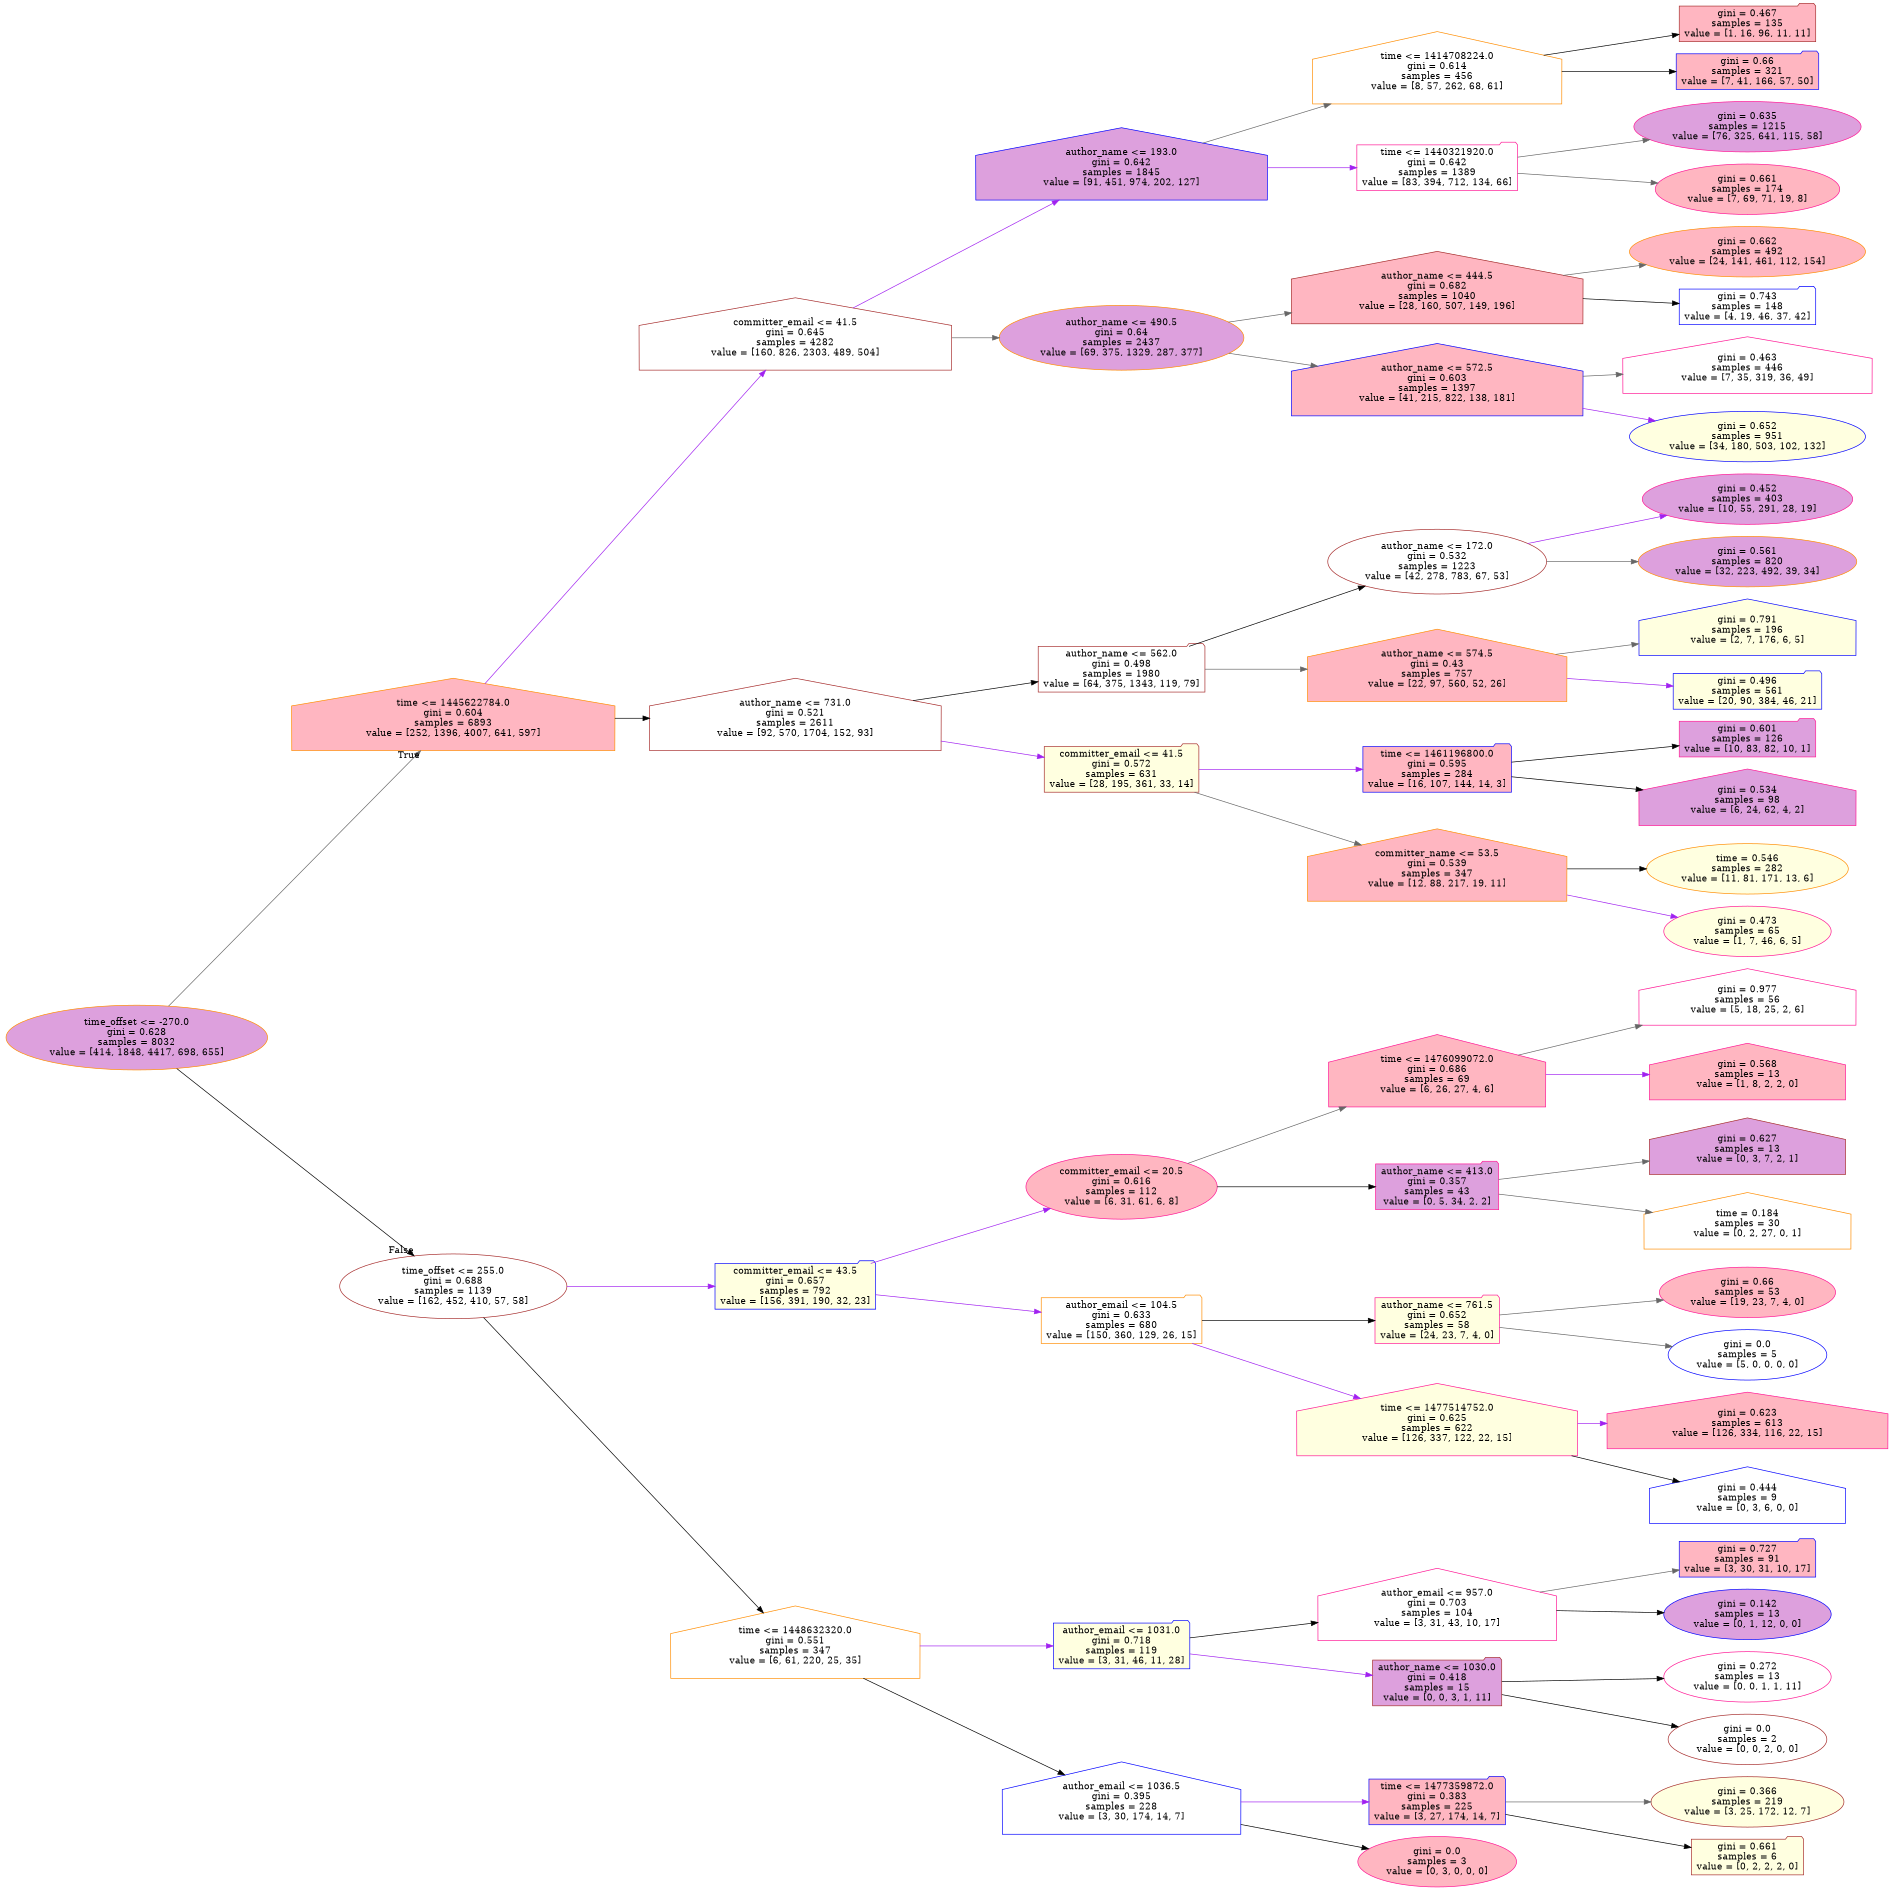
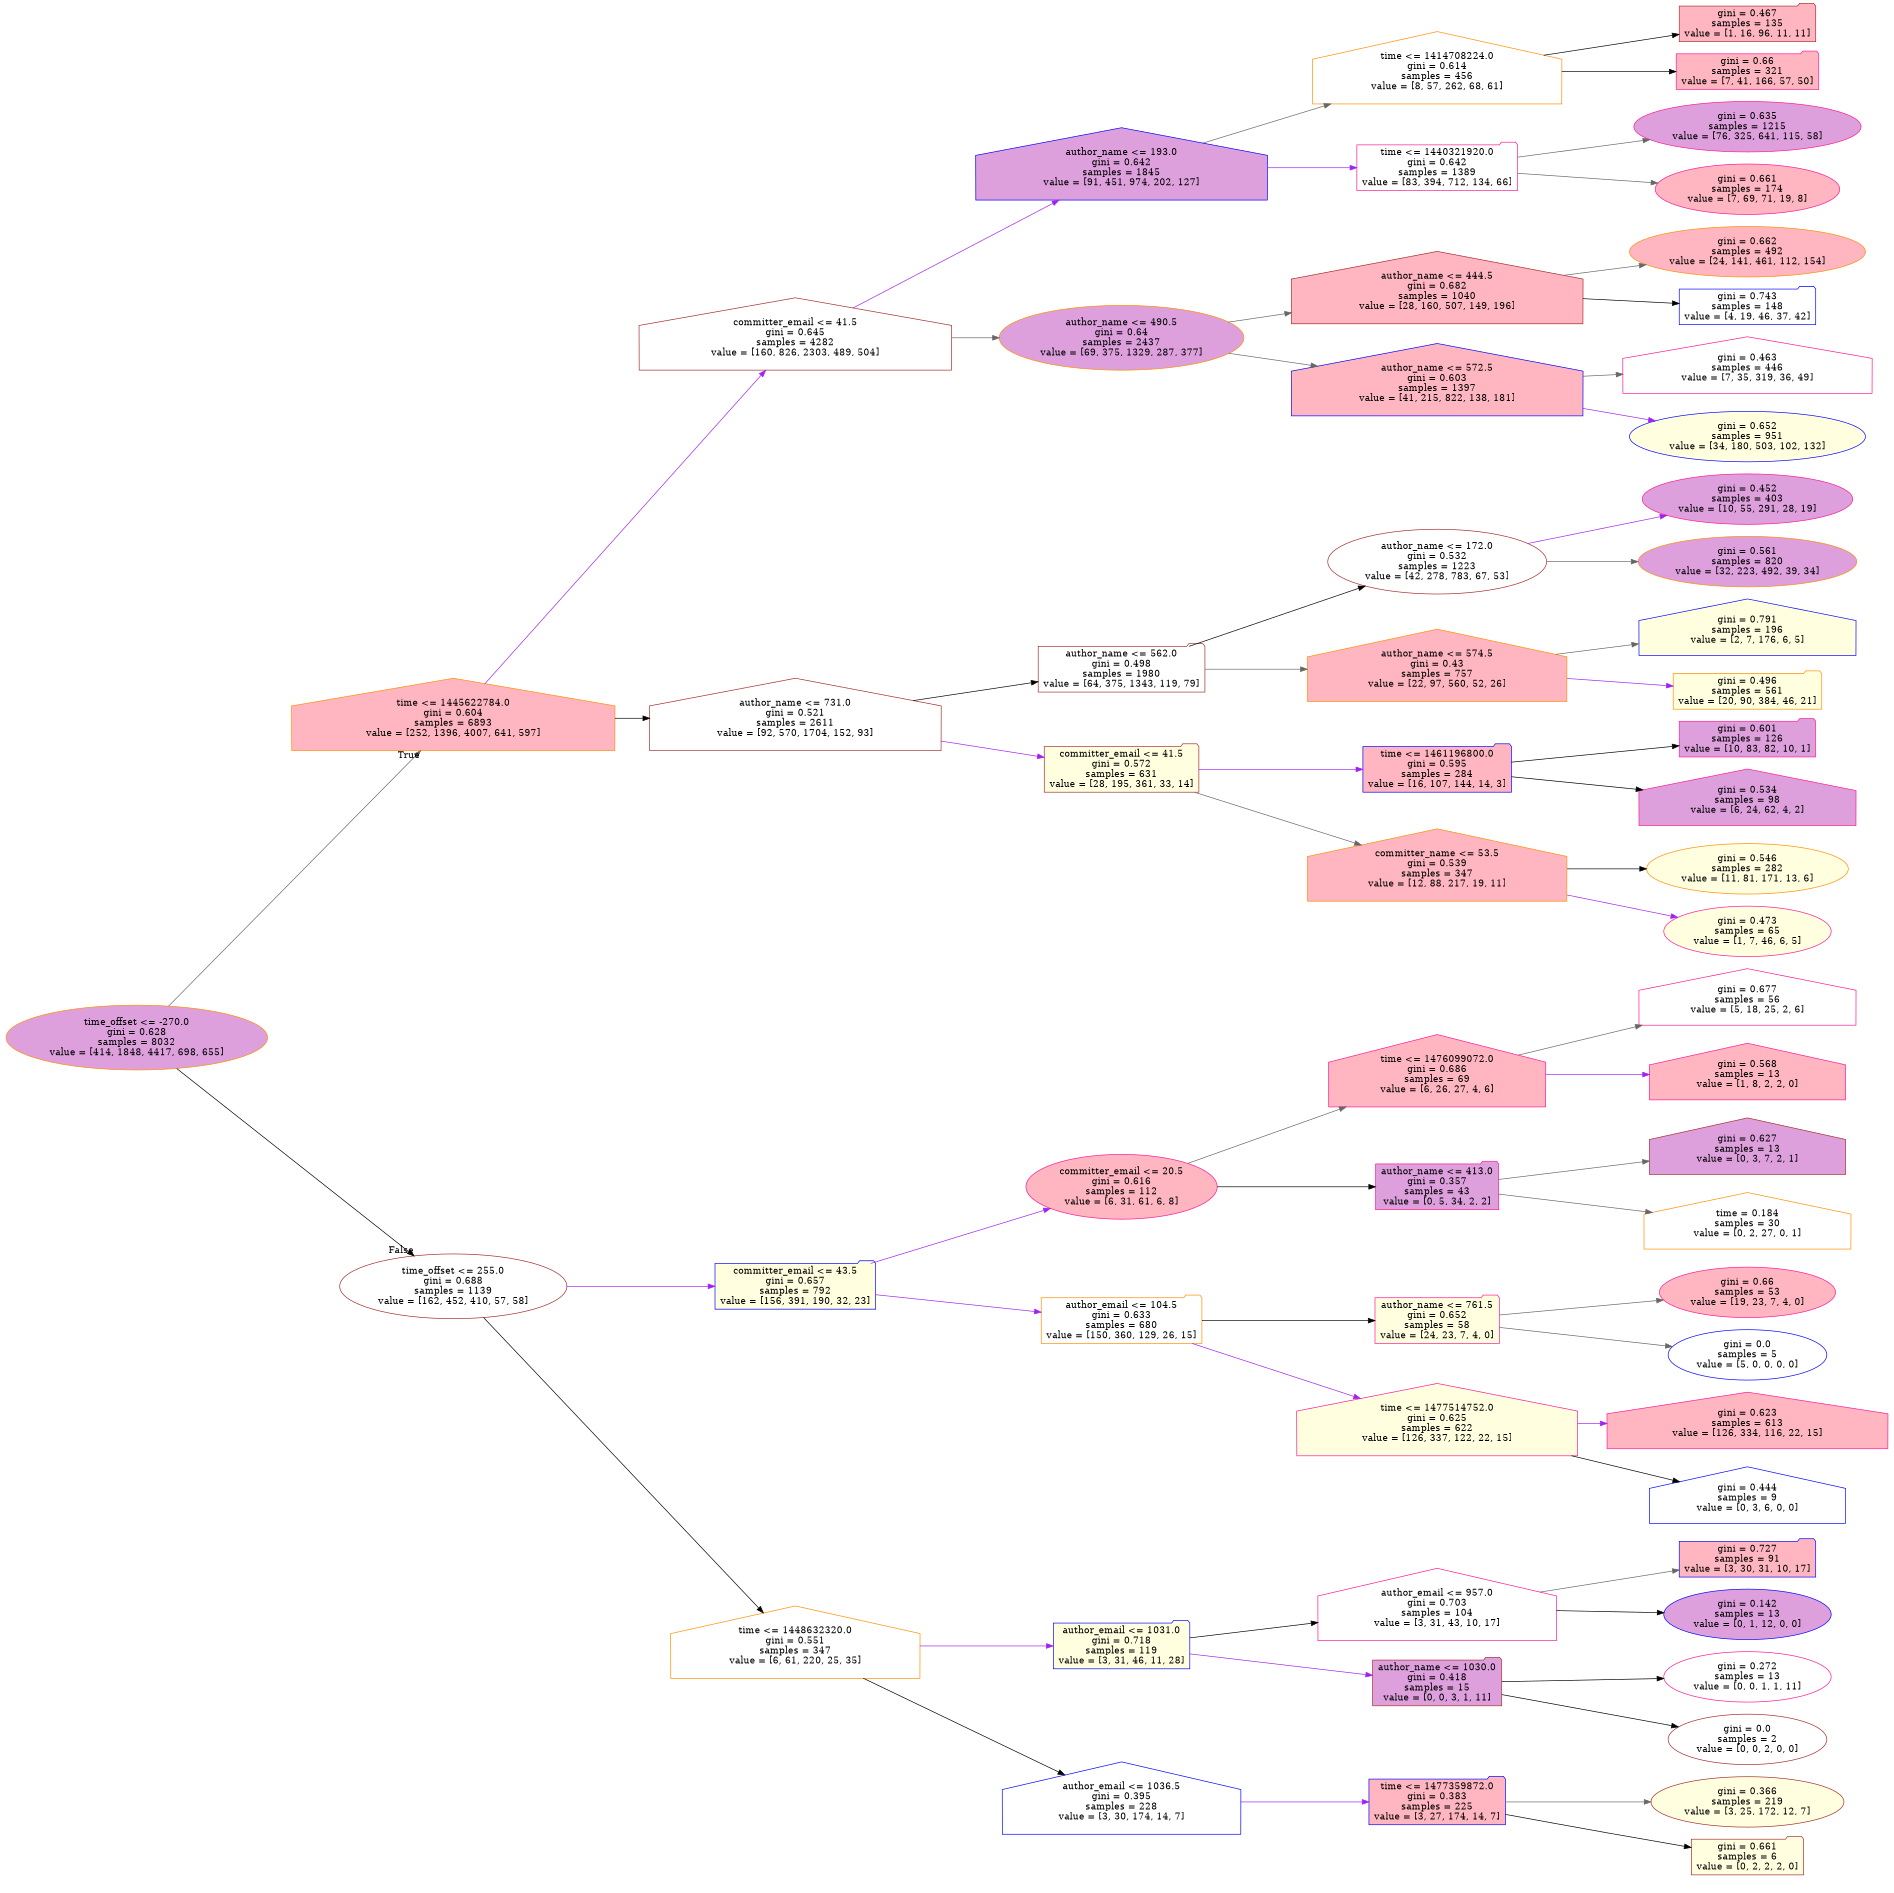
(1747, 72) -> (1747, 72)
(1747, 691) -> (1747, 691)
(1747, 869) -> (1747, 869)
(1747, 1000) -> (1747, 1000)
(1437, 1862) -> none
